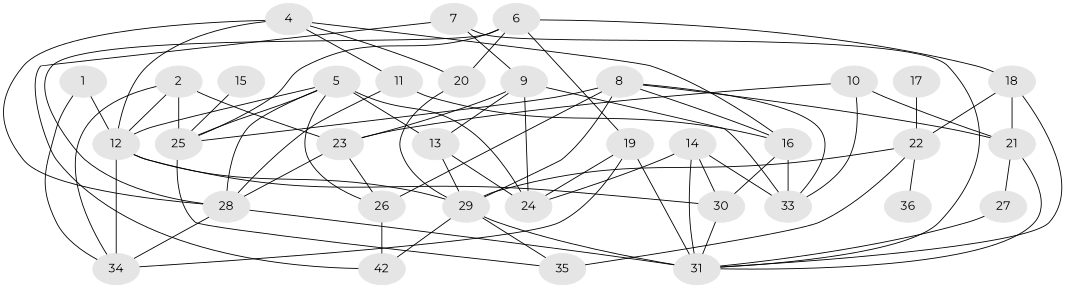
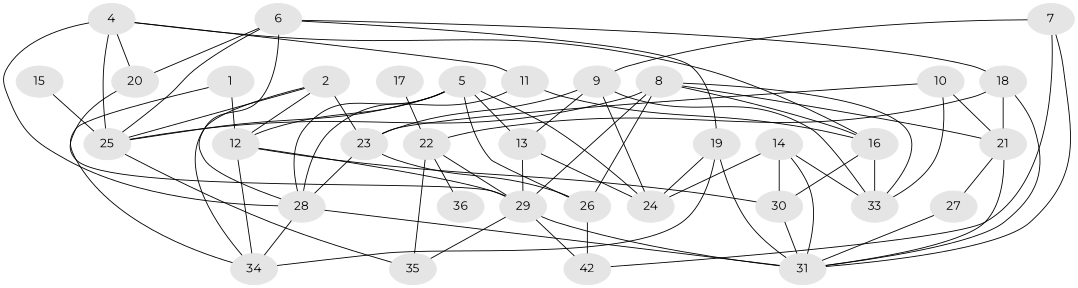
(155, 60) -> (103, 81)
